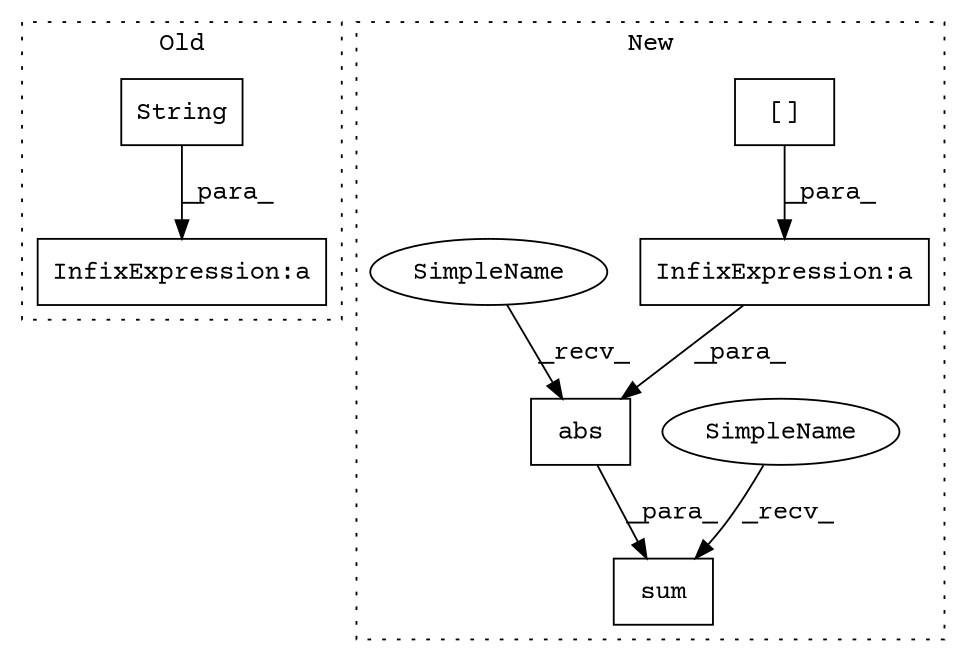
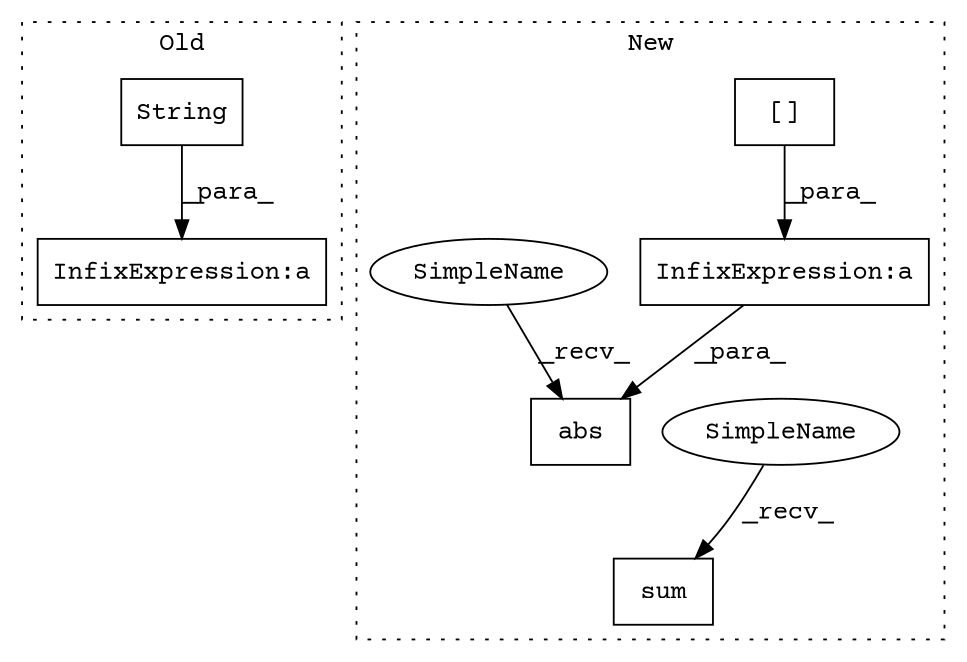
(618, 504) -> none
